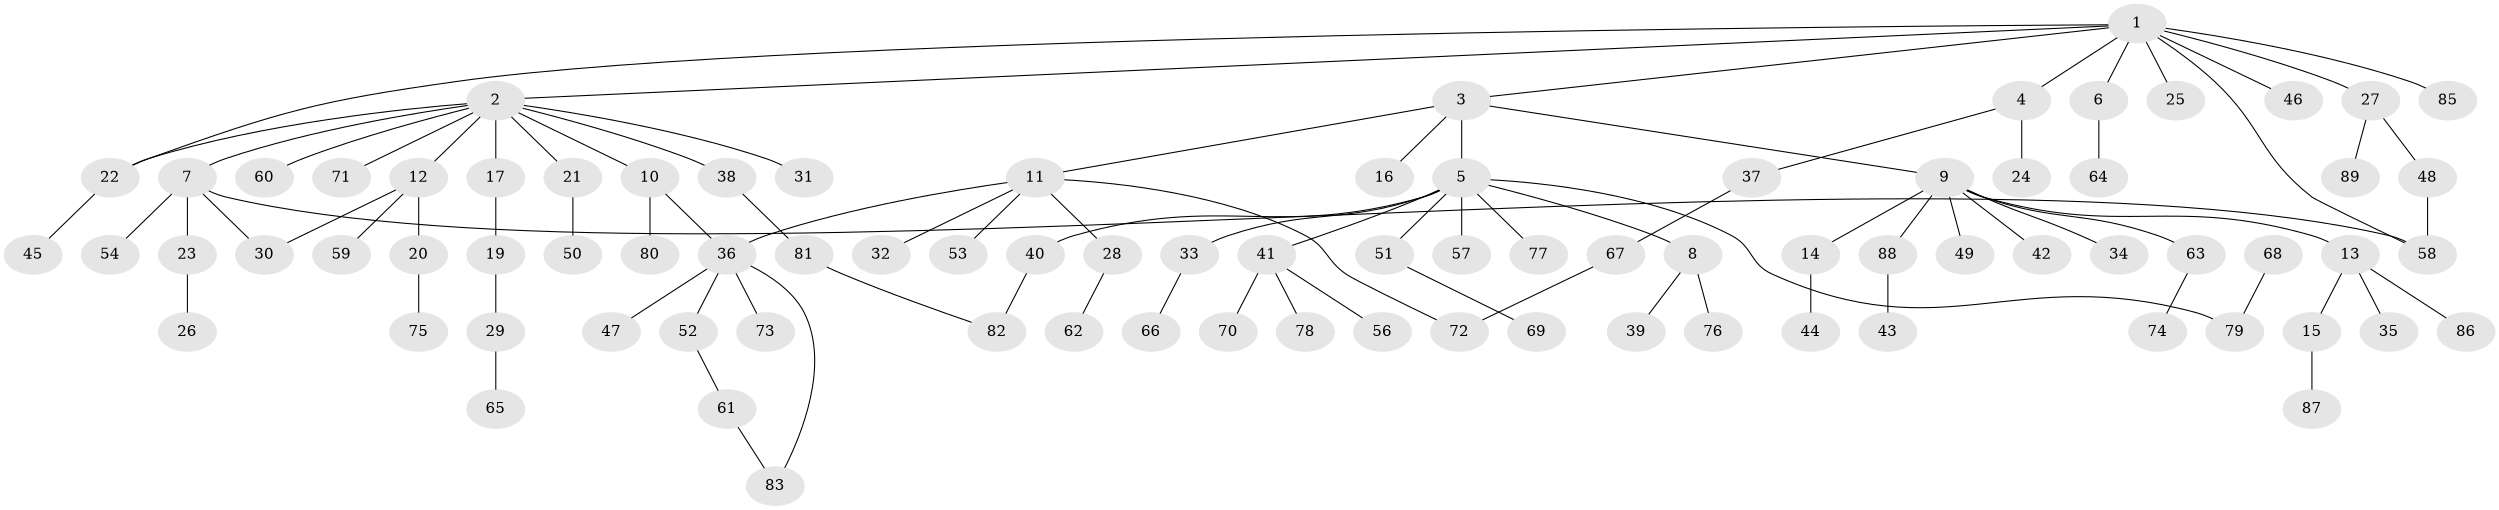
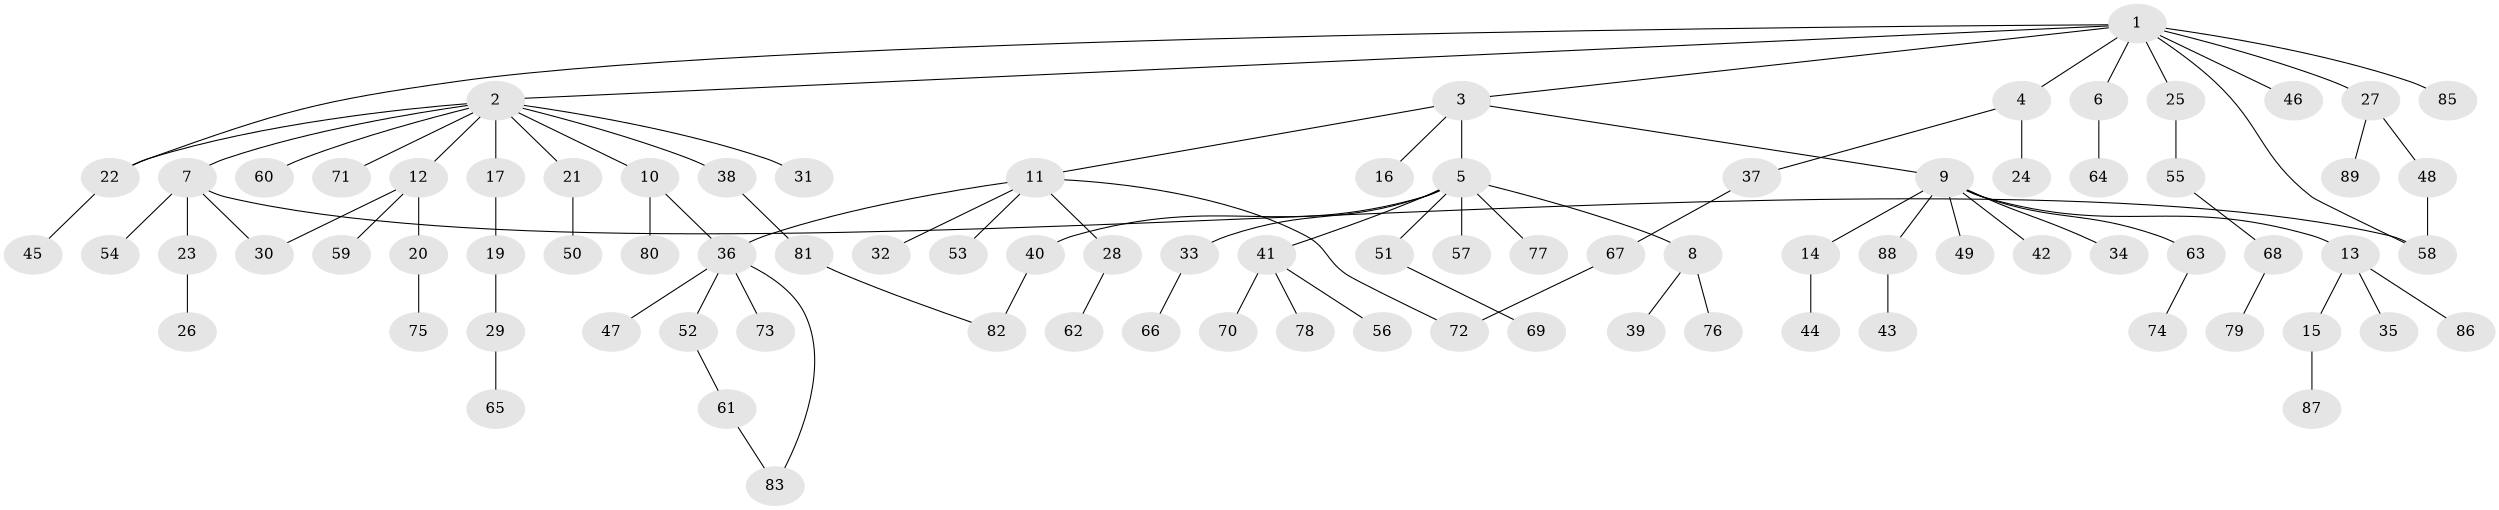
none -> (2176, 178)
(1840, 297) -> none
